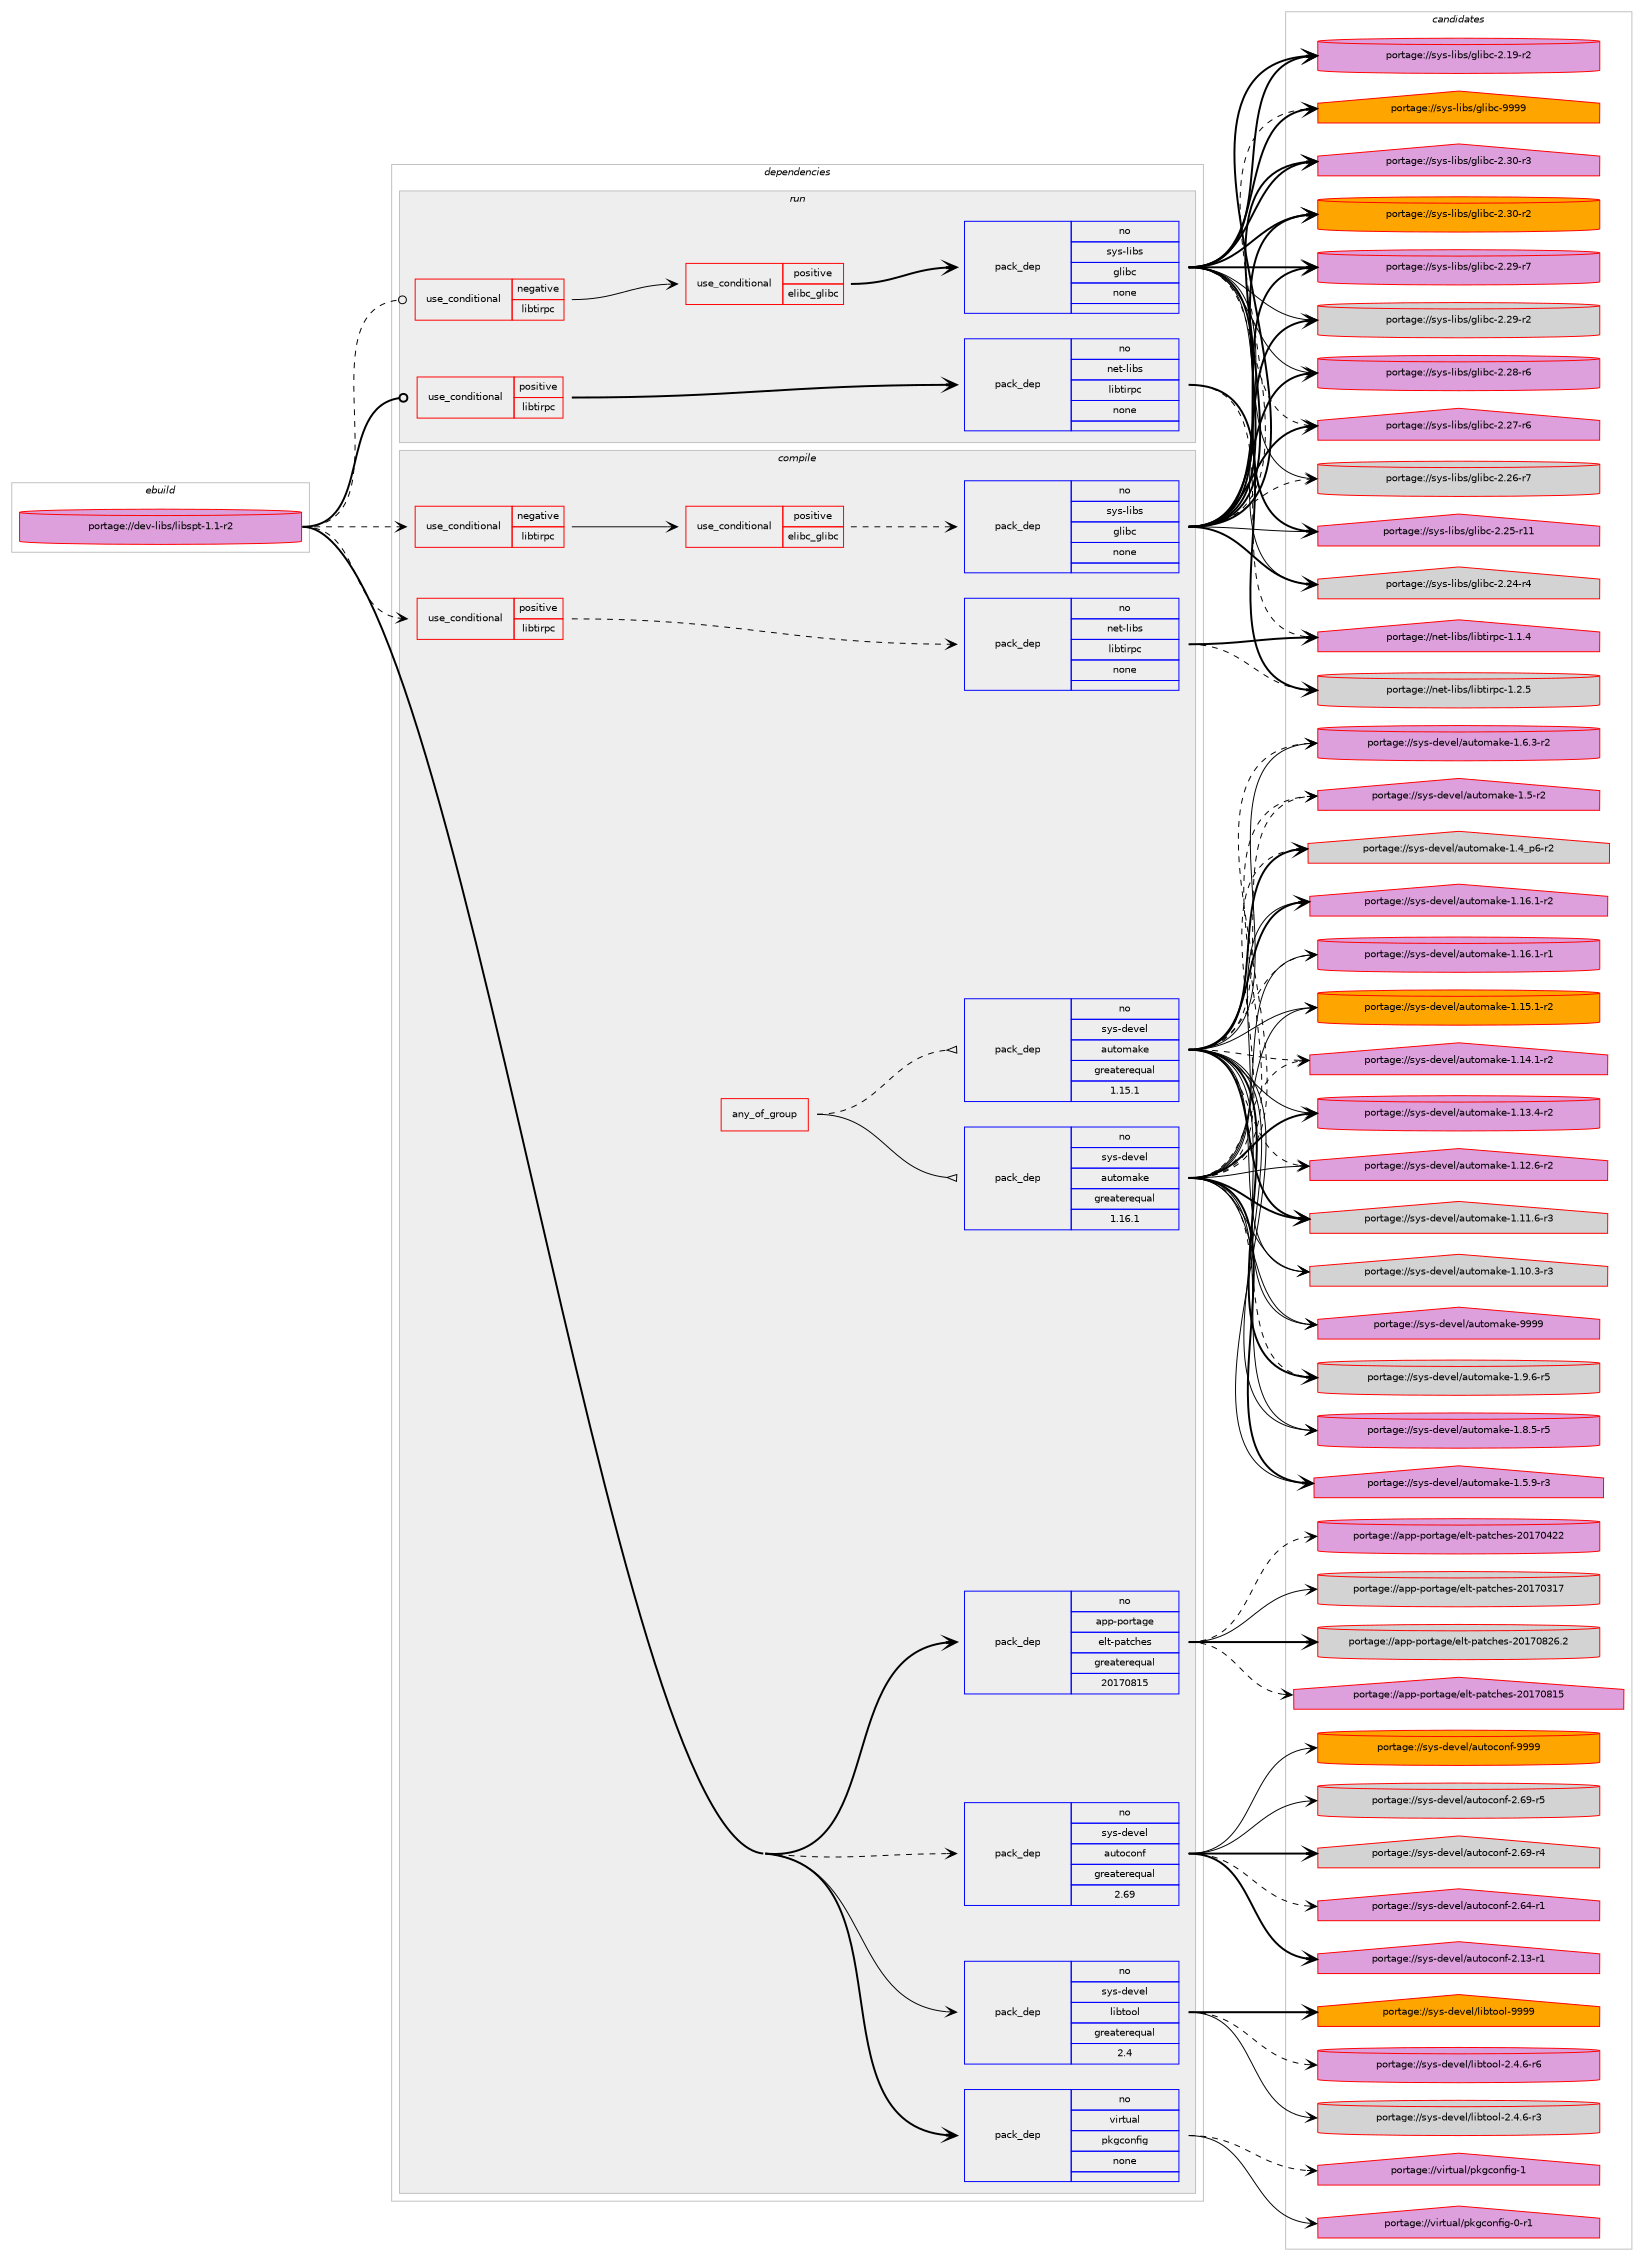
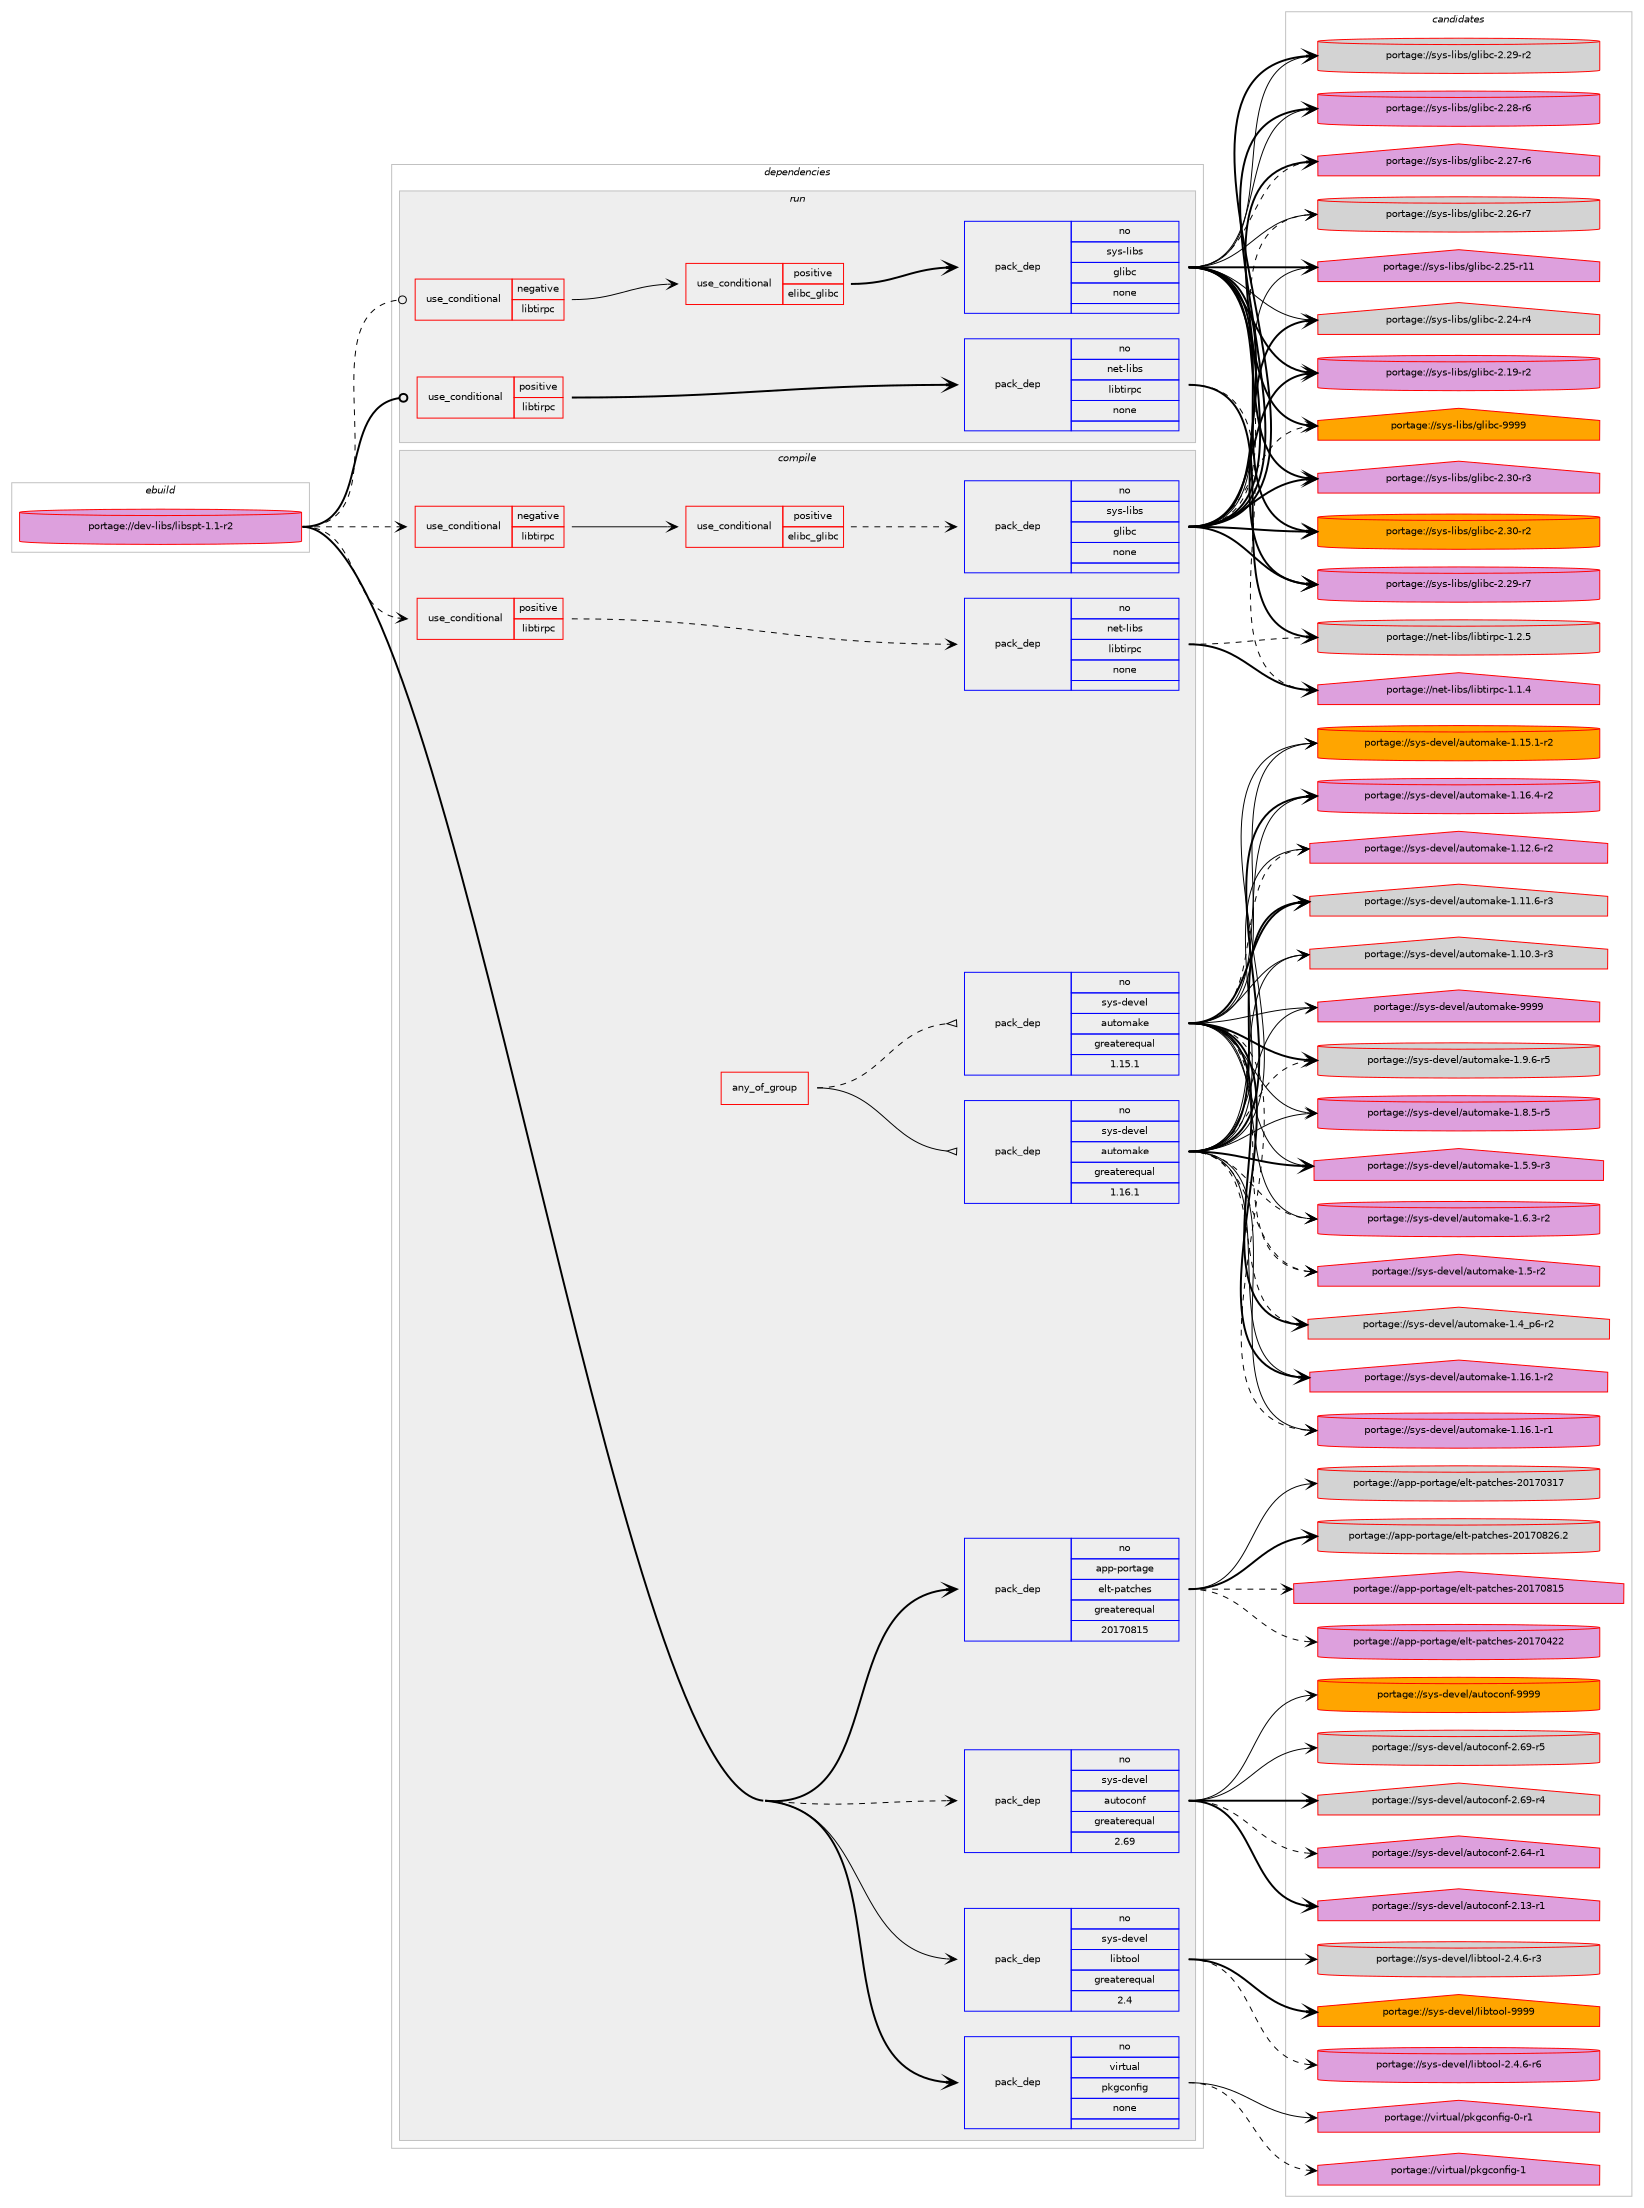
(1459, 1060) -> none
(1459, 1113) -> (1459, 796)
